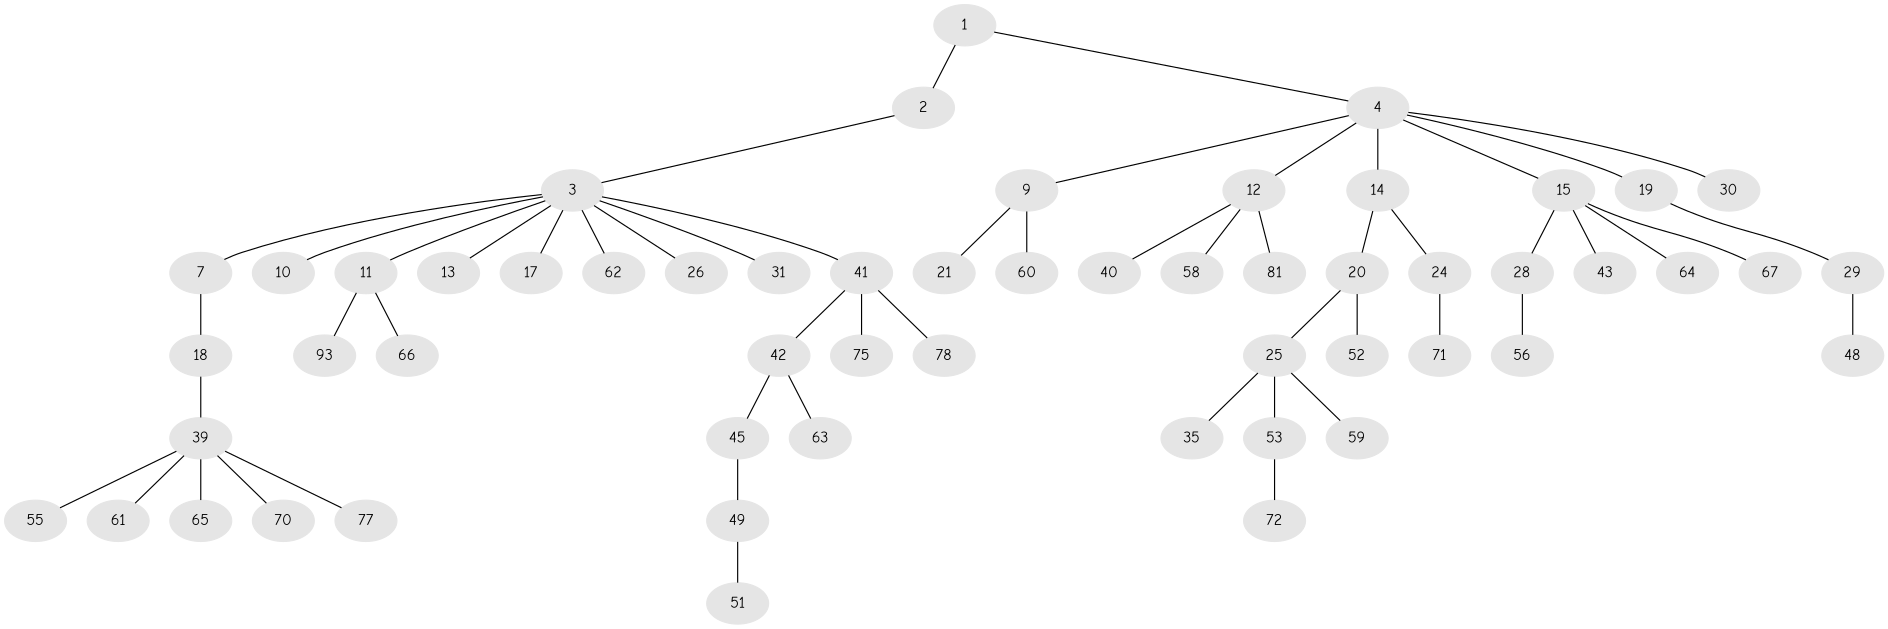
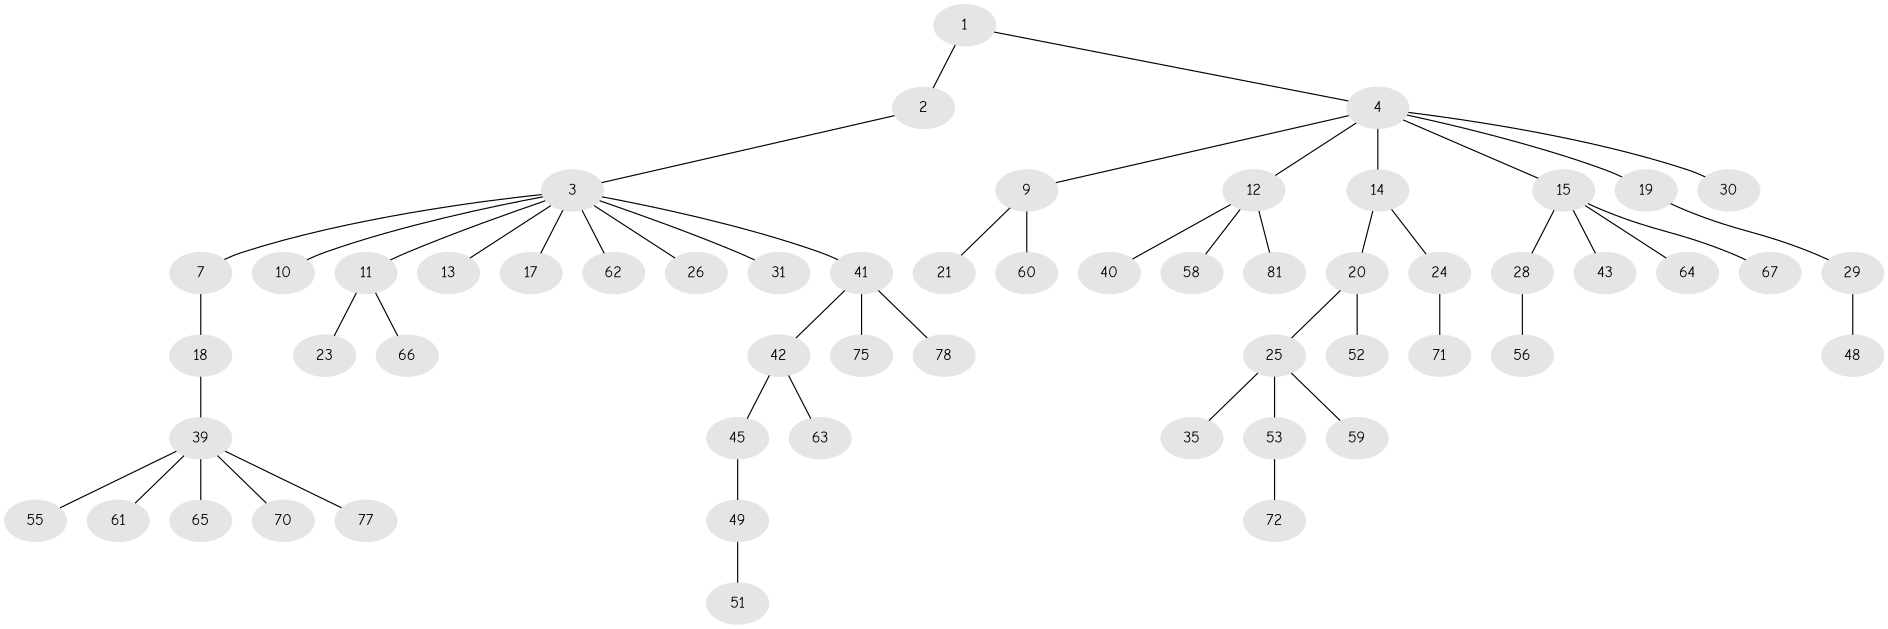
(325, 356) -> (325, 356)
